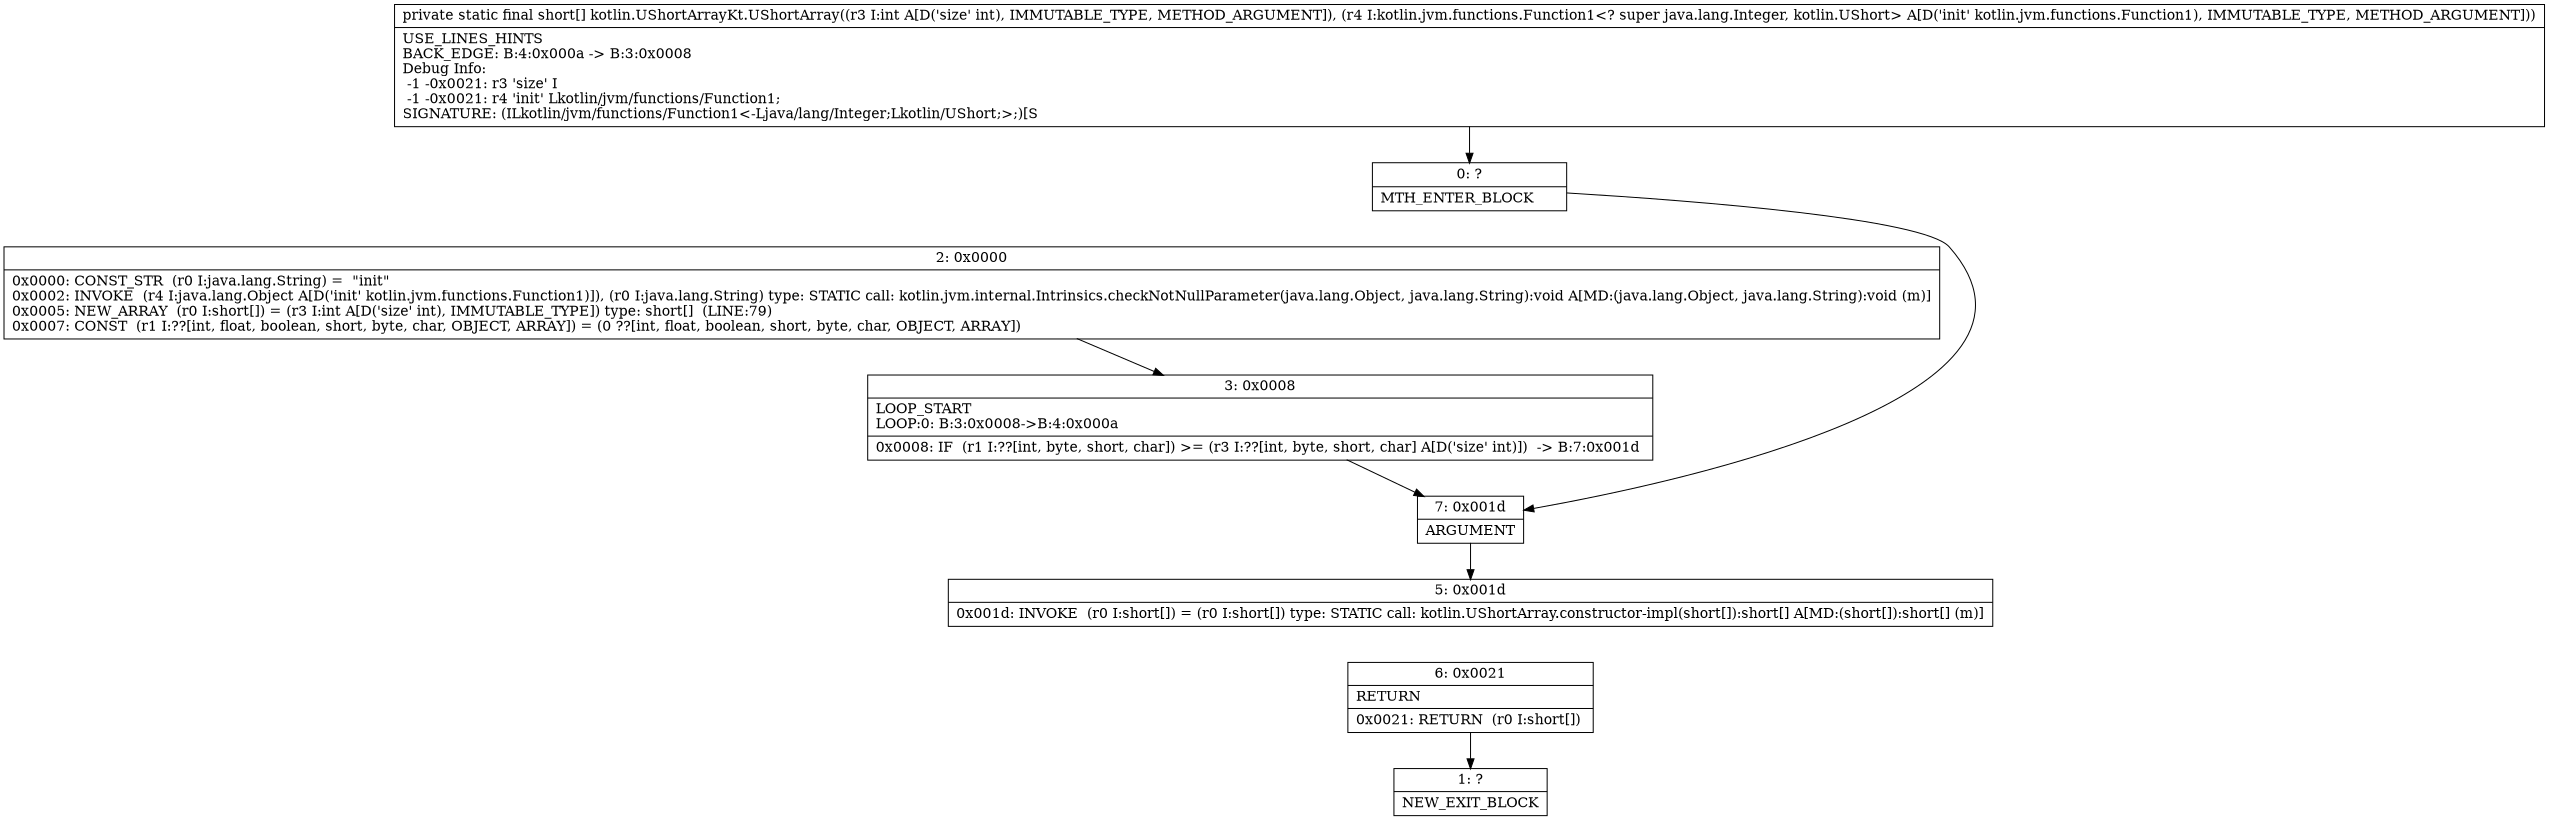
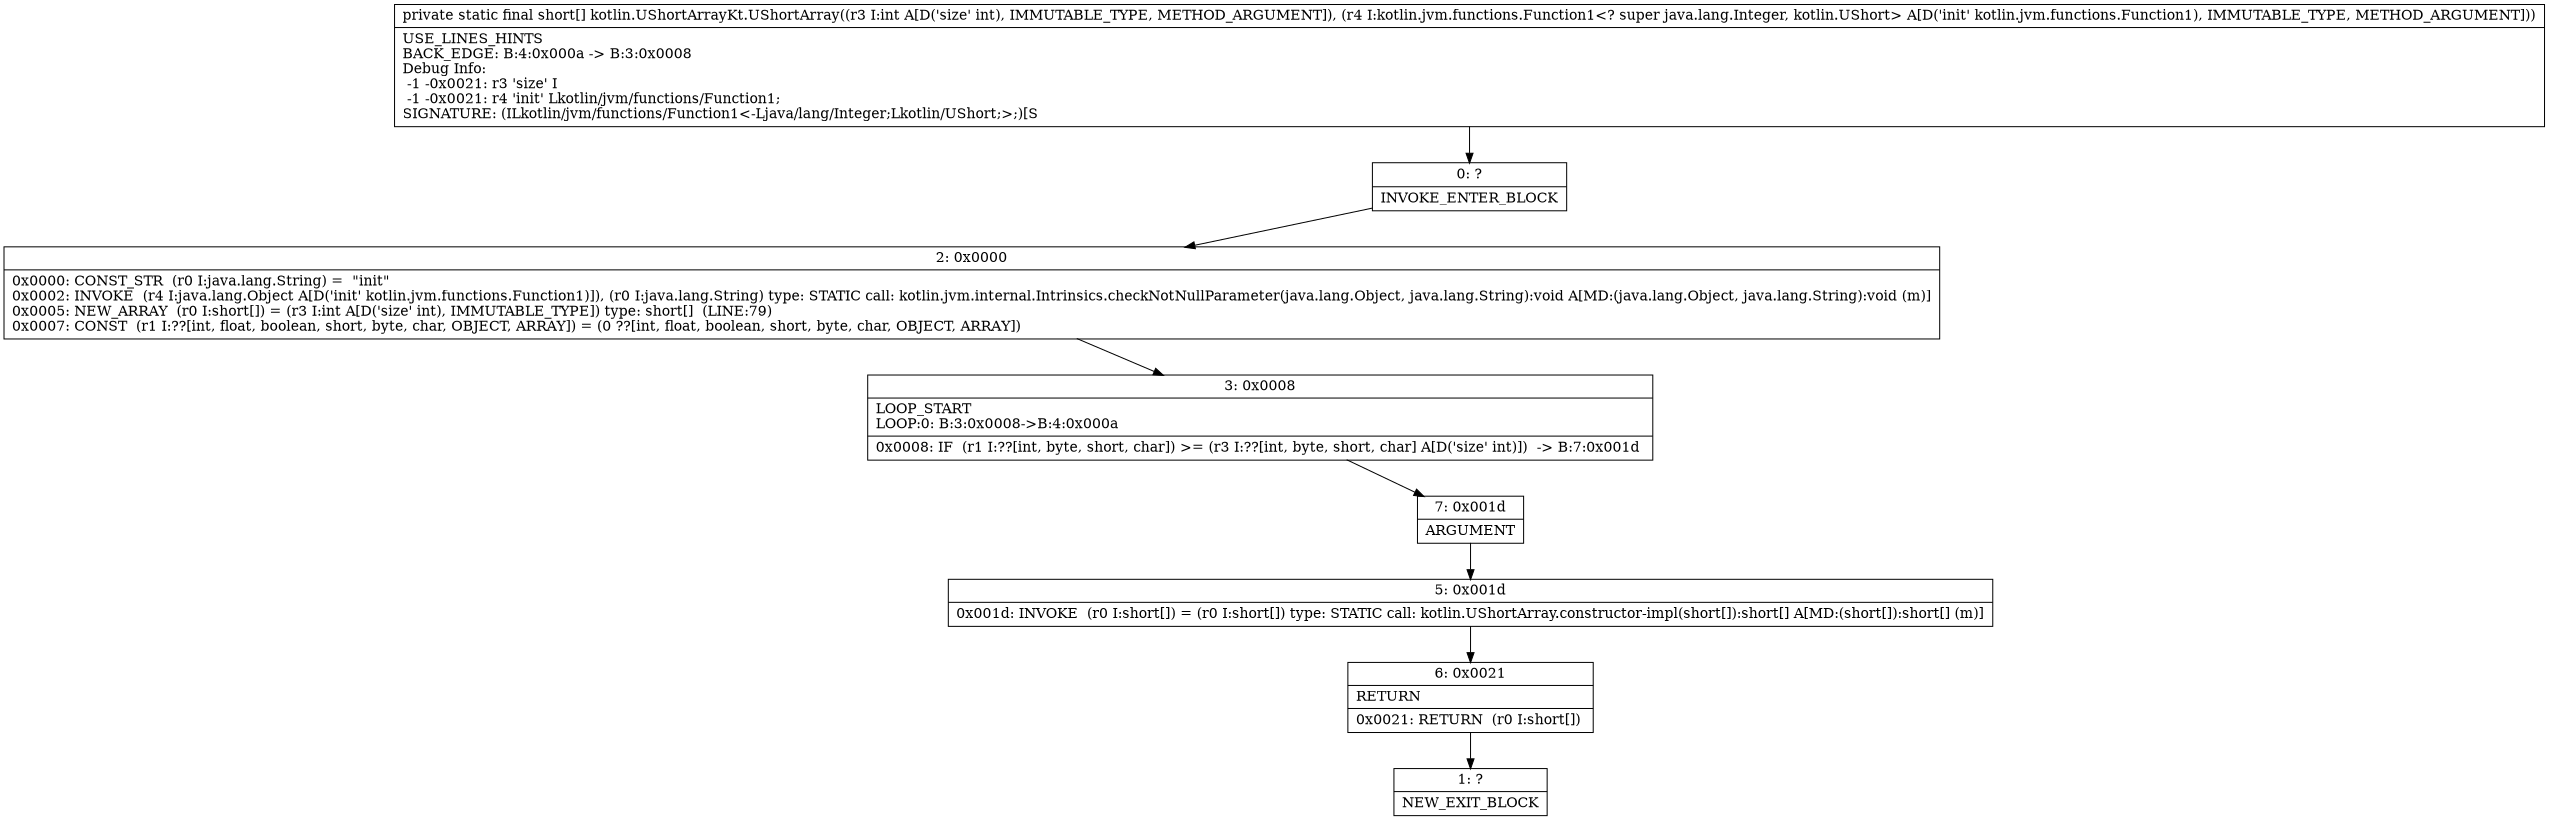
(1458, 198) -> (1470, 198)
(1966, 331) -> (1284, 227)
none -> (1471, 639)
